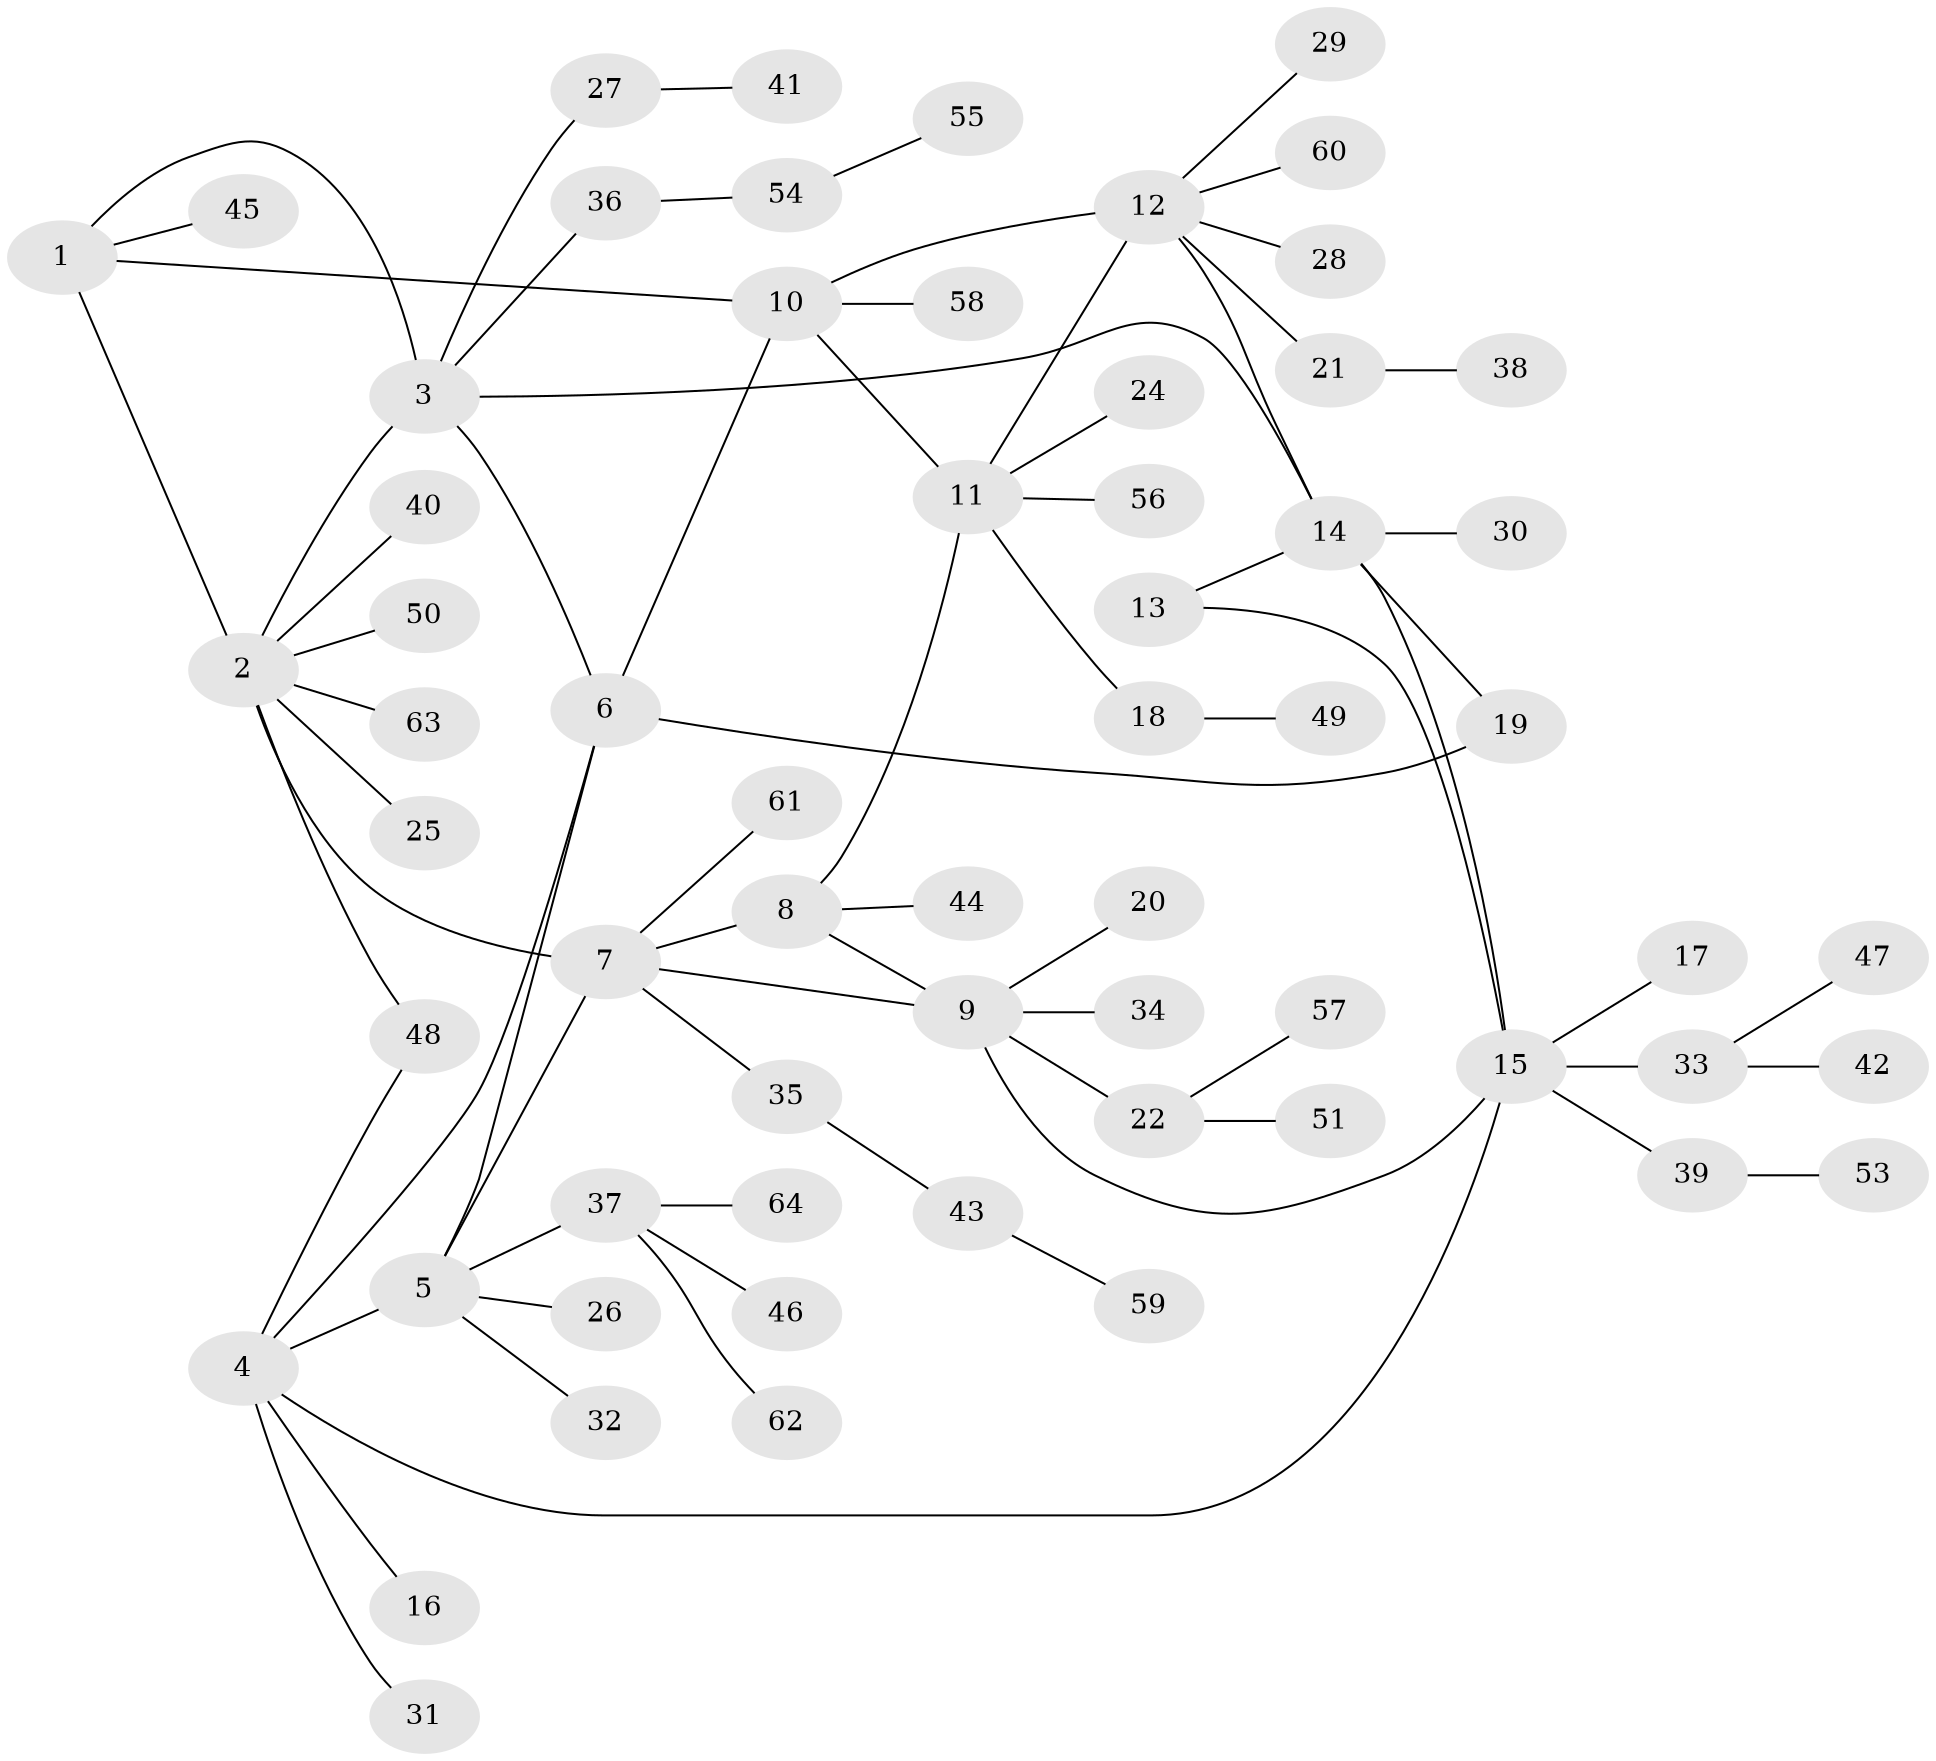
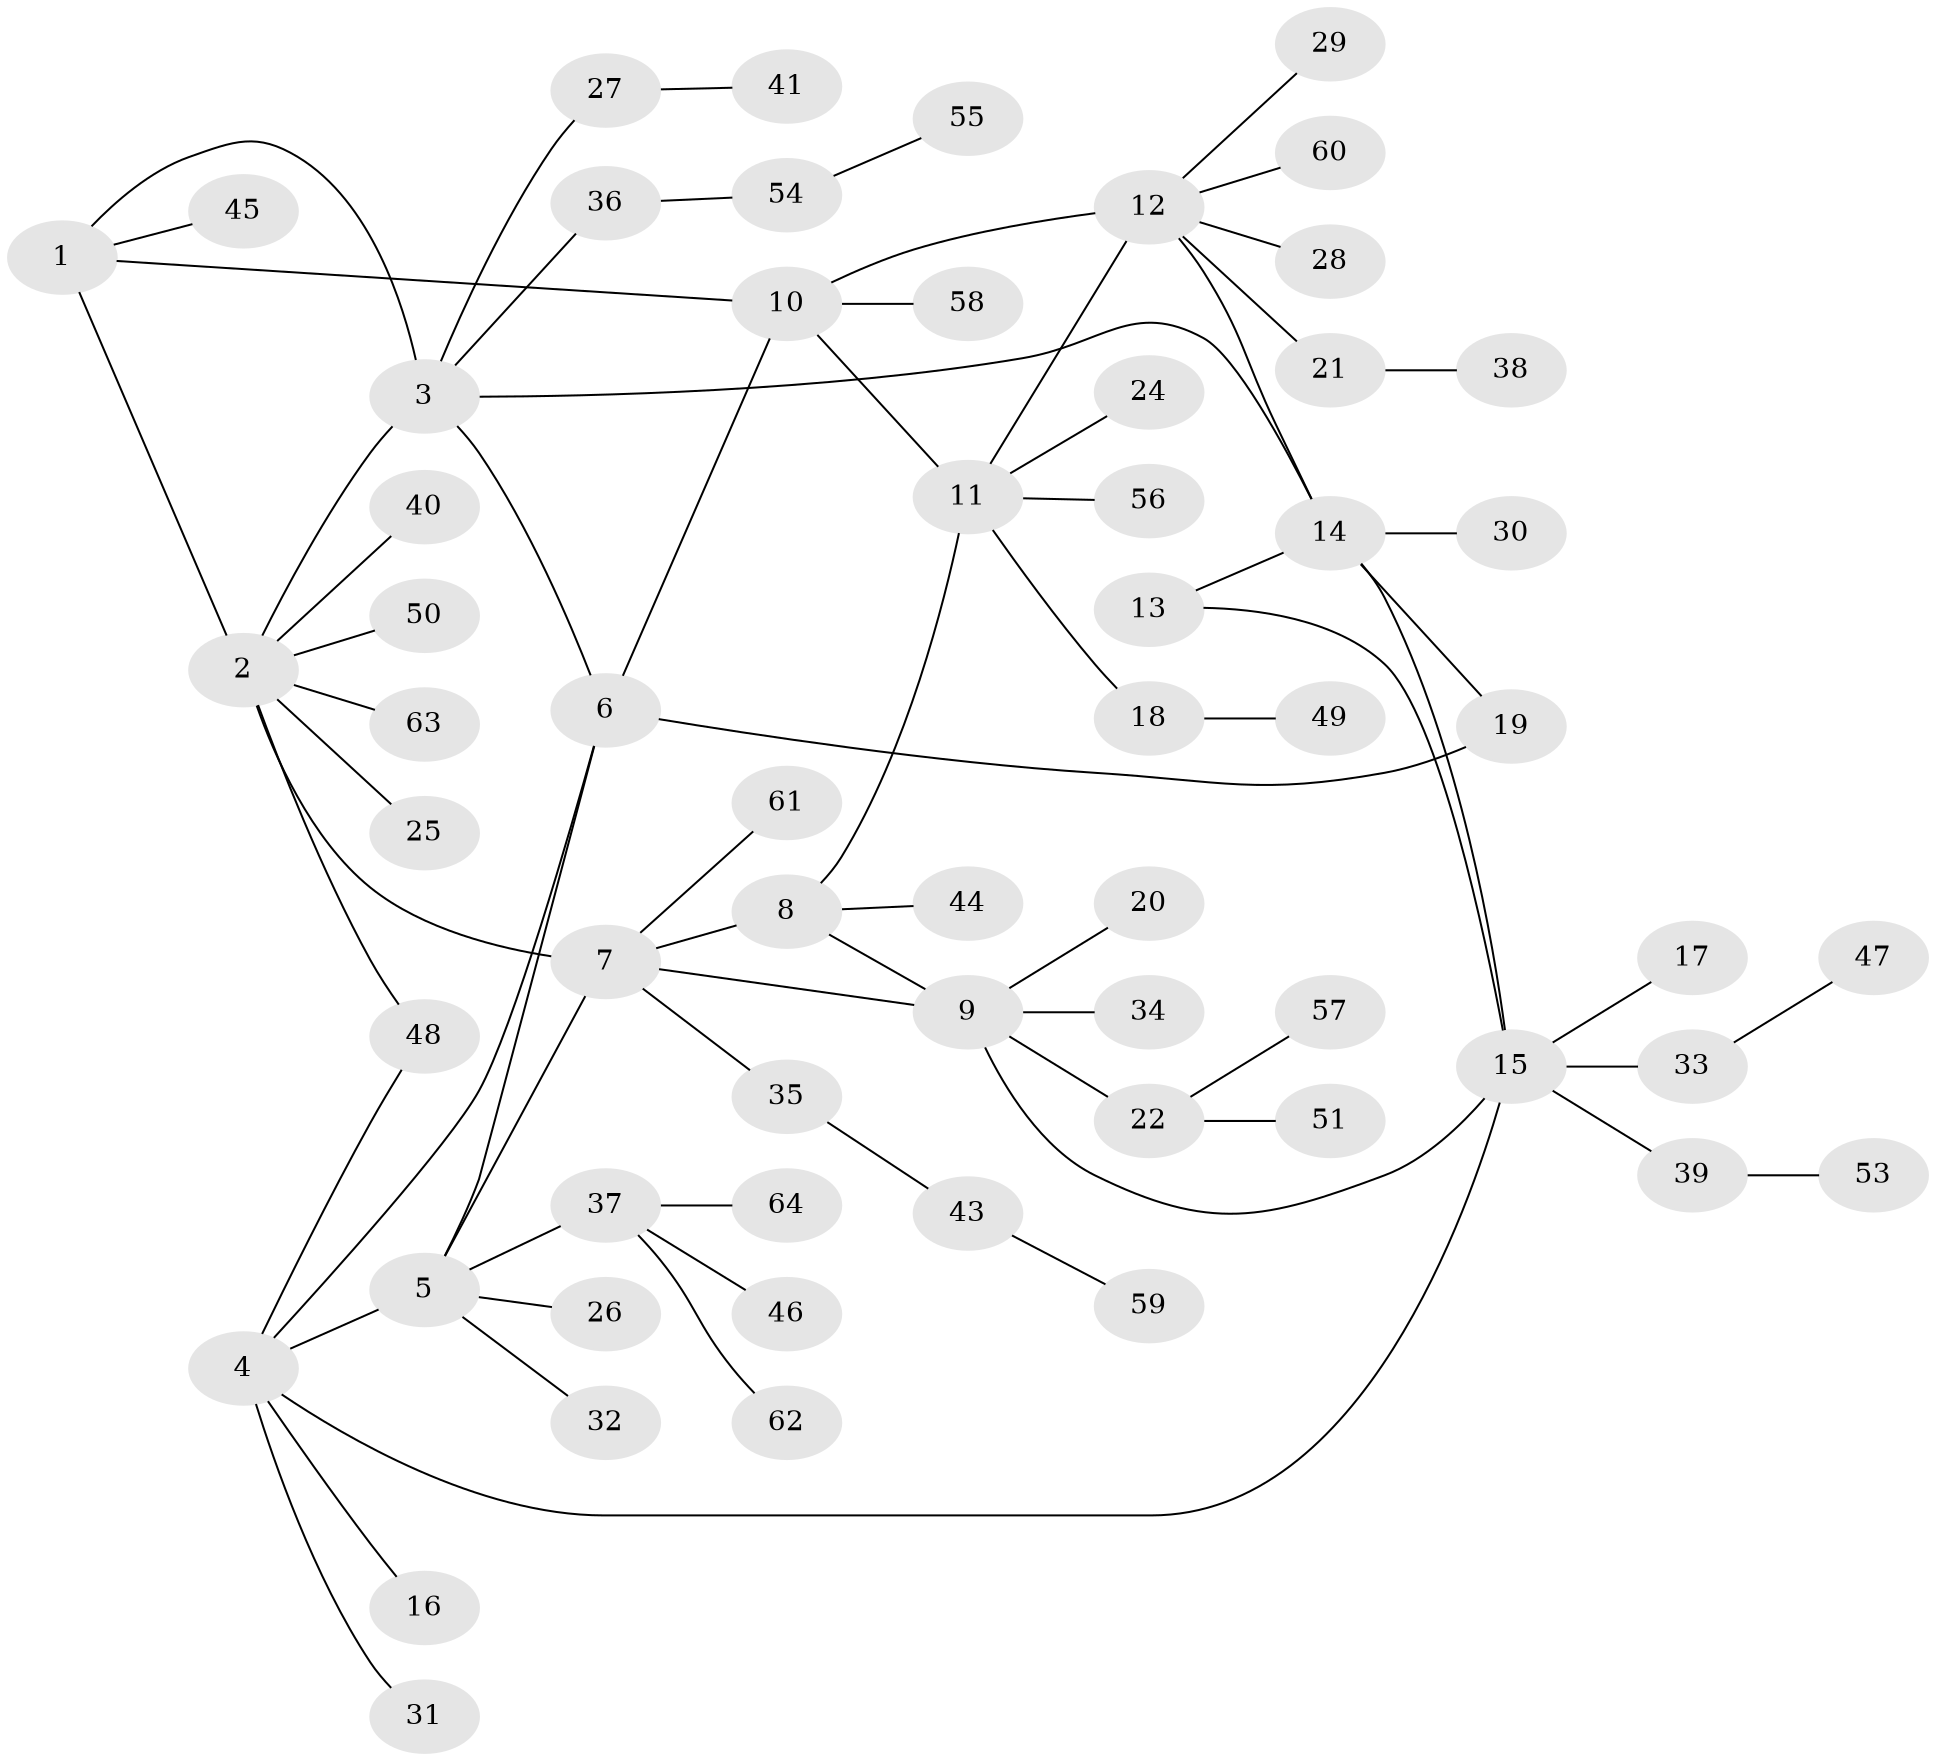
(1874, 1067) -> none
